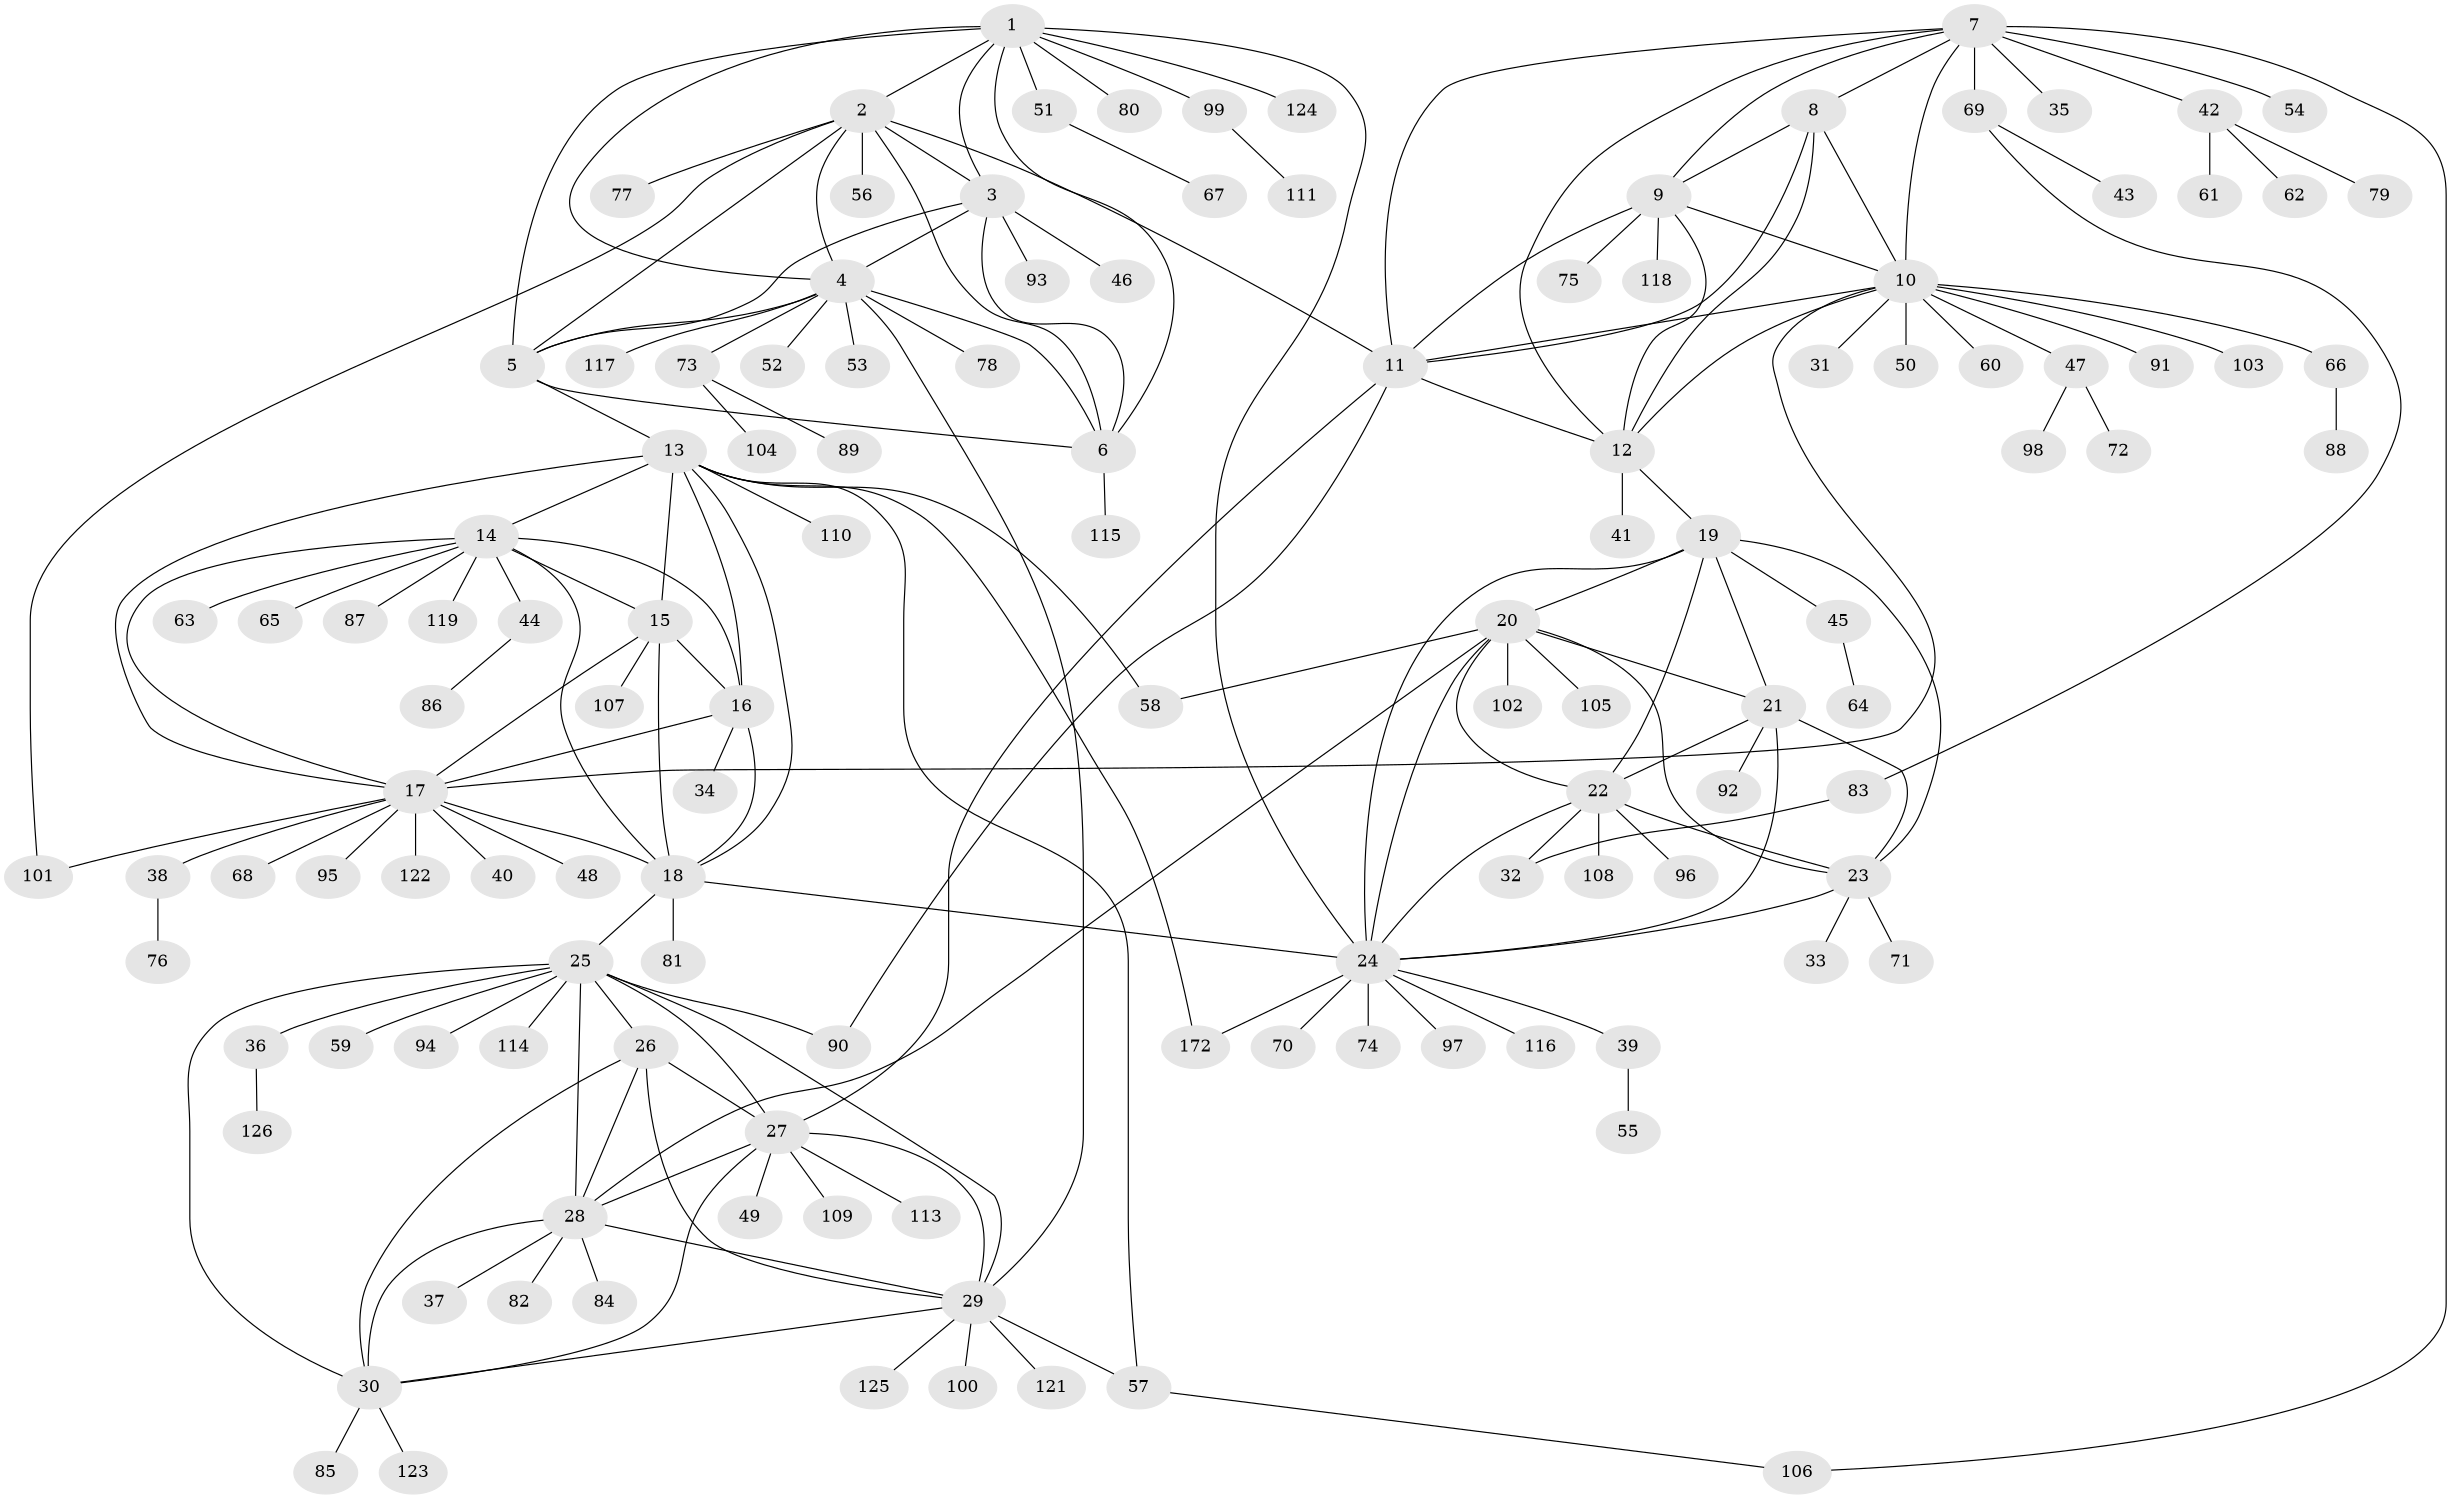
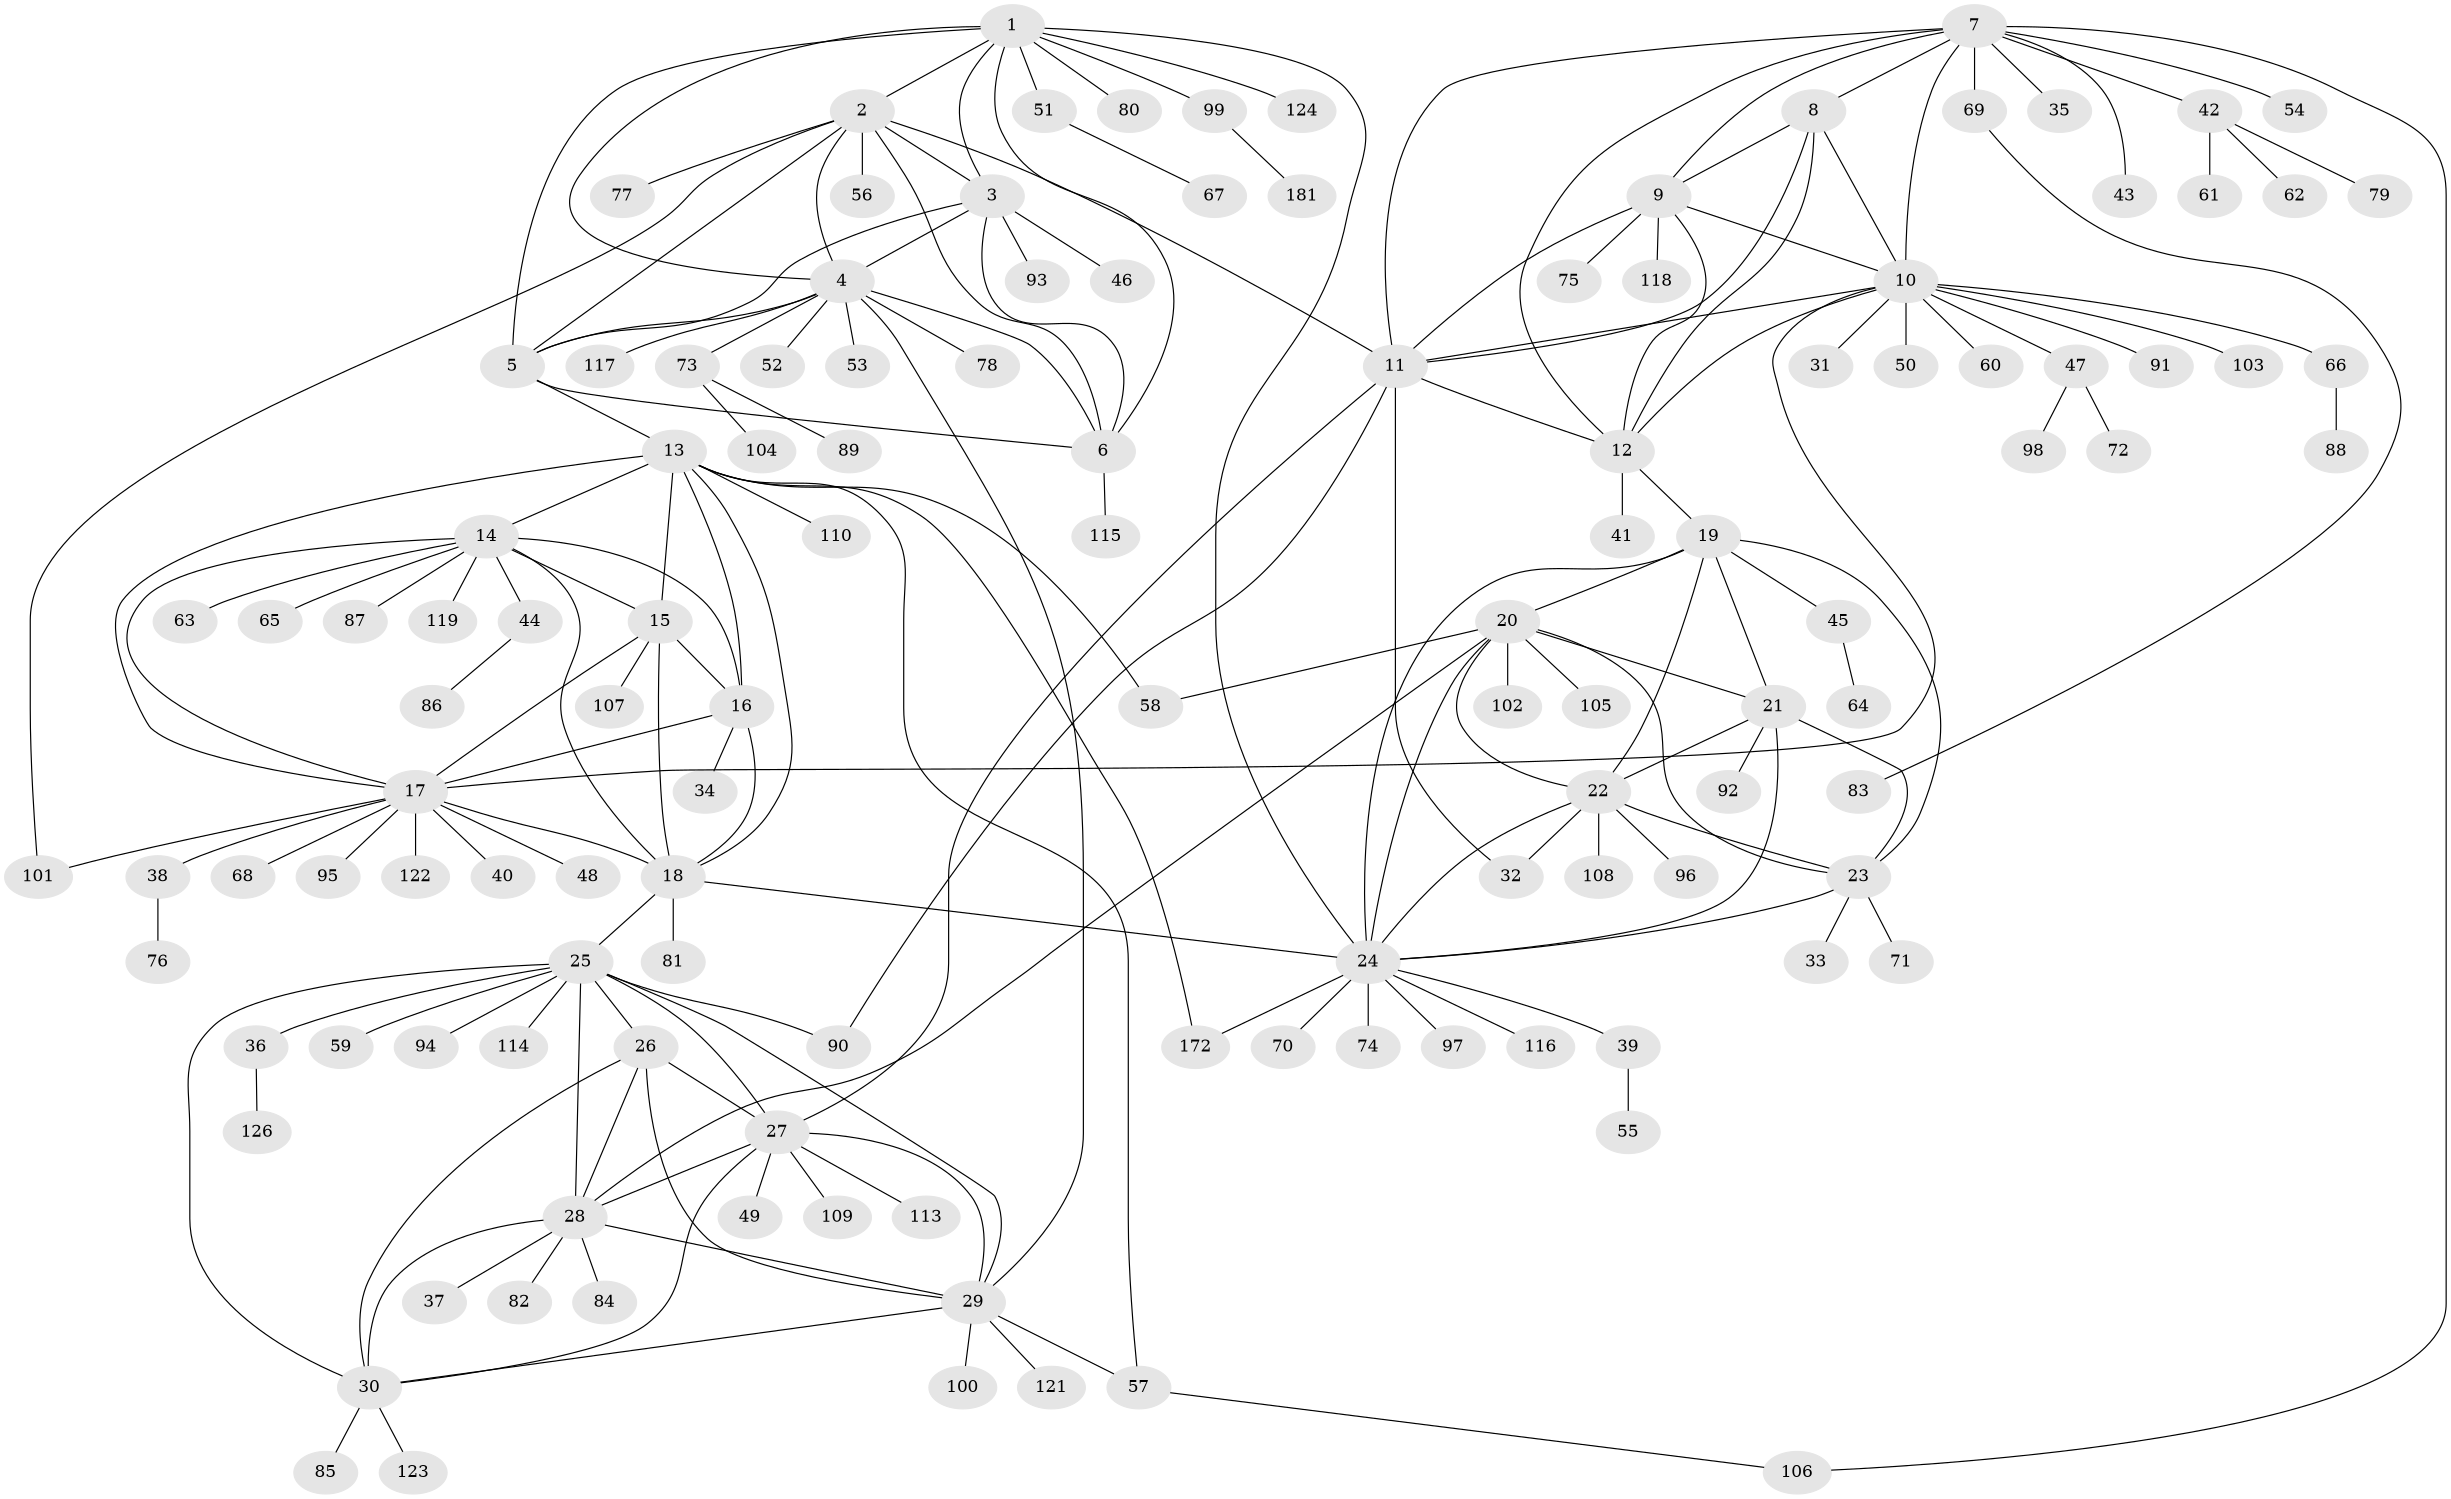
(2049, 154) -> (2094, 81)
(1302, 196) -> (1302, 196)
(1666, 830) -> (1395, 640)
(874, 1388) -> none
